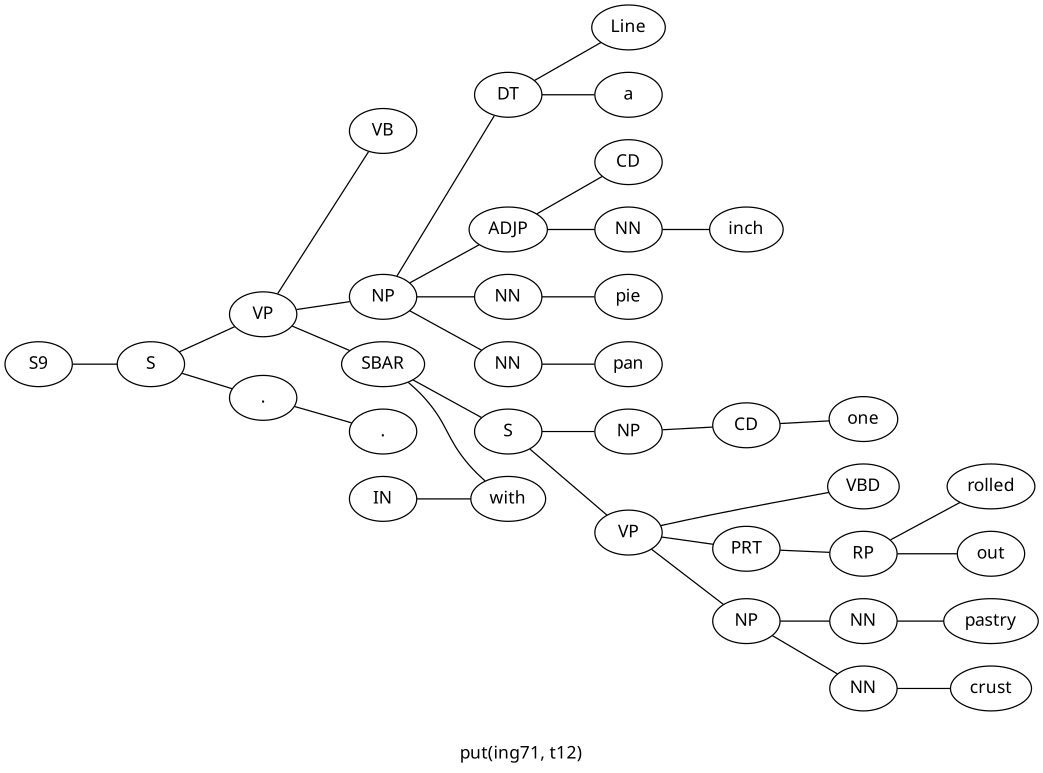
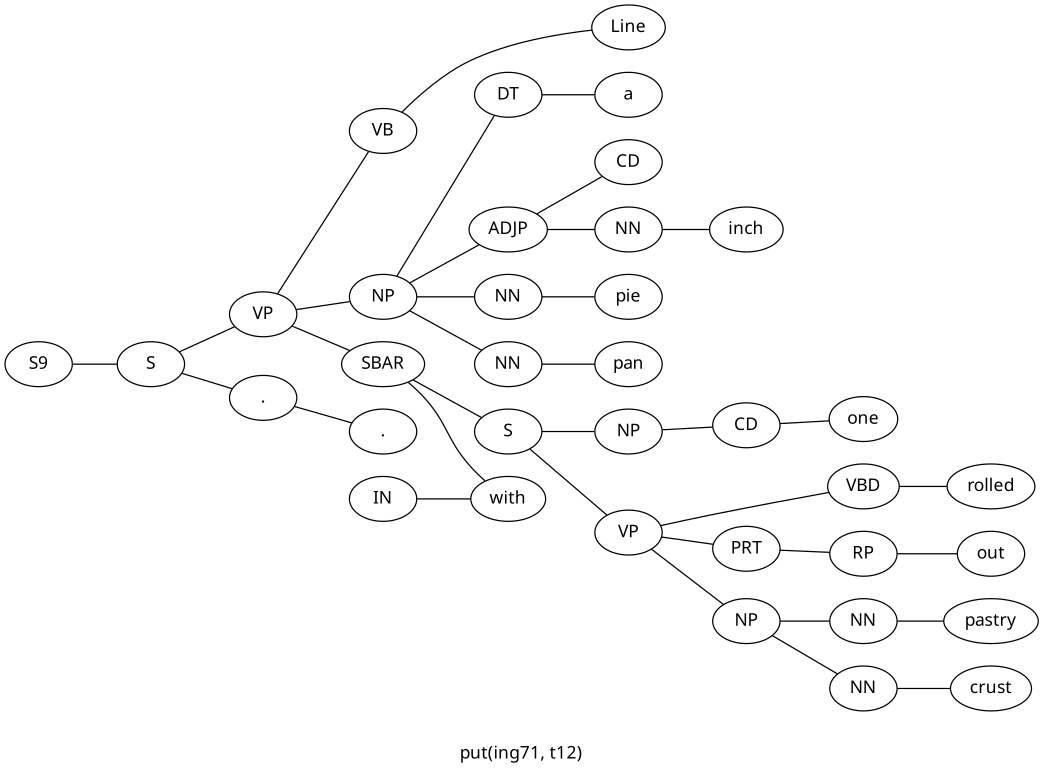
(568, 61) -> (489, 53)
(925, 521) -> (923, 486)
